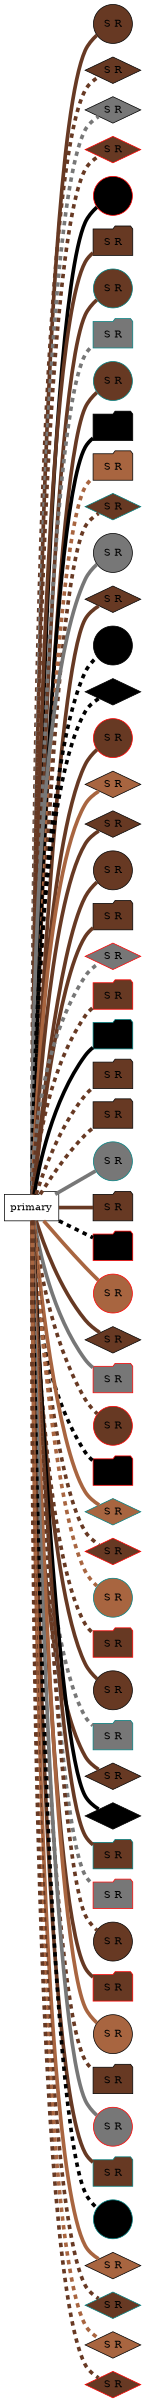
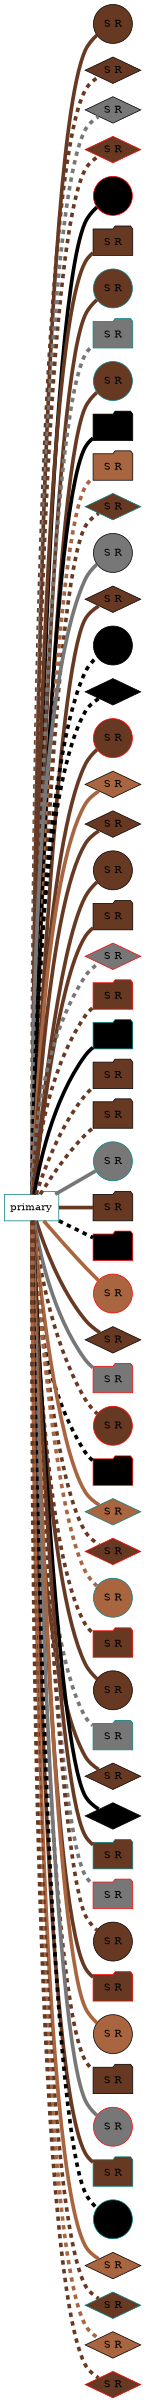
(32, 1208) -> (32, 1208)
